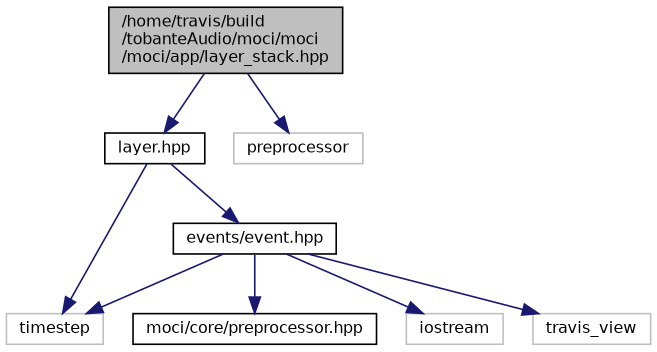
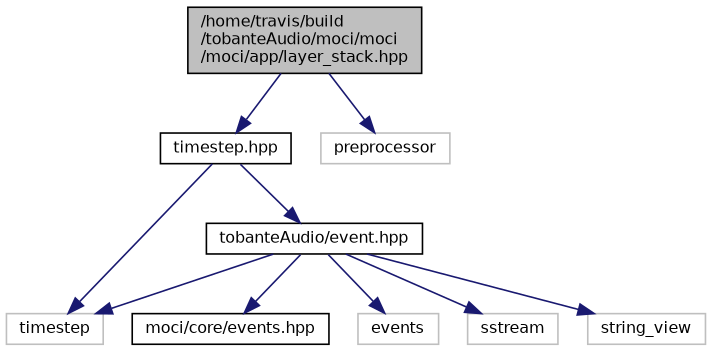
(155, 148) -> (226, 148)
(255, 239) -> (314, 239)
(255, 329) -> (231, 329)
(455, 329) -> (398, 329)
none -> (513, 329)
(592, 329) -> (647, 329)
